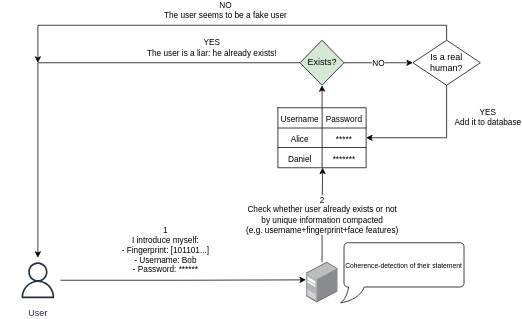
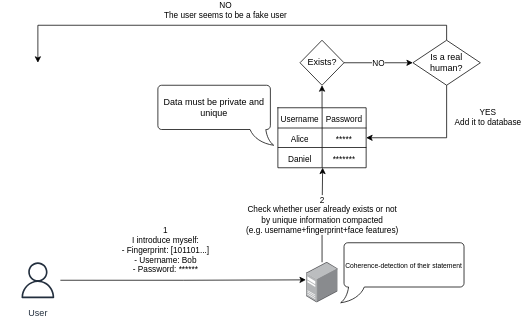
(169, 63) -> none
(322, 63) -> (322, 63)
none -> (214, 115)
